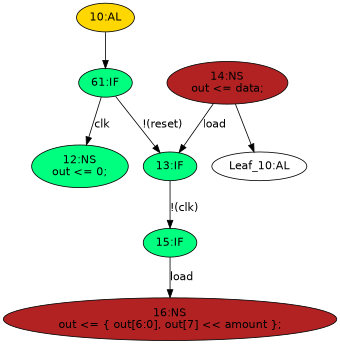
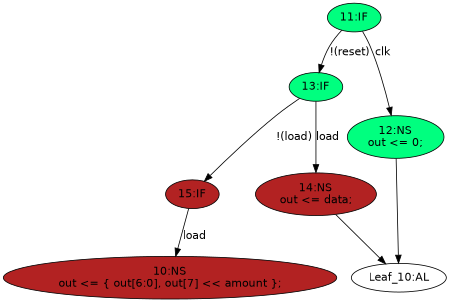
(105, 18) -> none
(105, 83) -> (354, 18)
(199, 125) -> (316, 133)
none -> (397, 207)
(184, 208) -> (294, 137)
(170, 243) -> (192, 194)
(170, 319) -> (170, 278)
